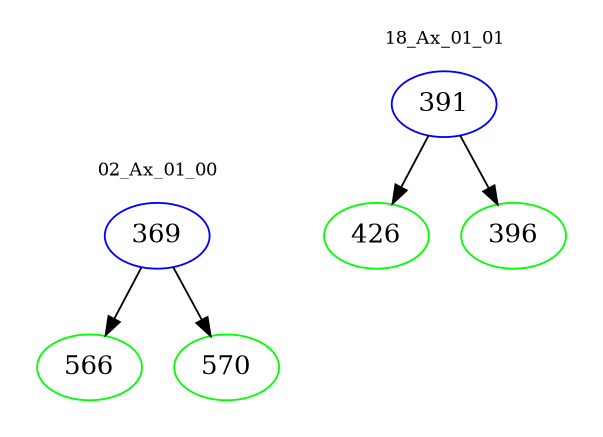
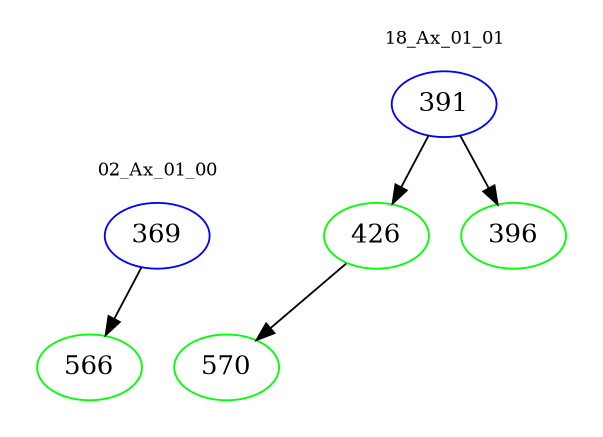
(187, 293) -> (308, 296)
